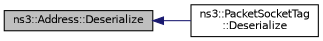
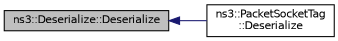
(79, 21) -> (86, 21)
